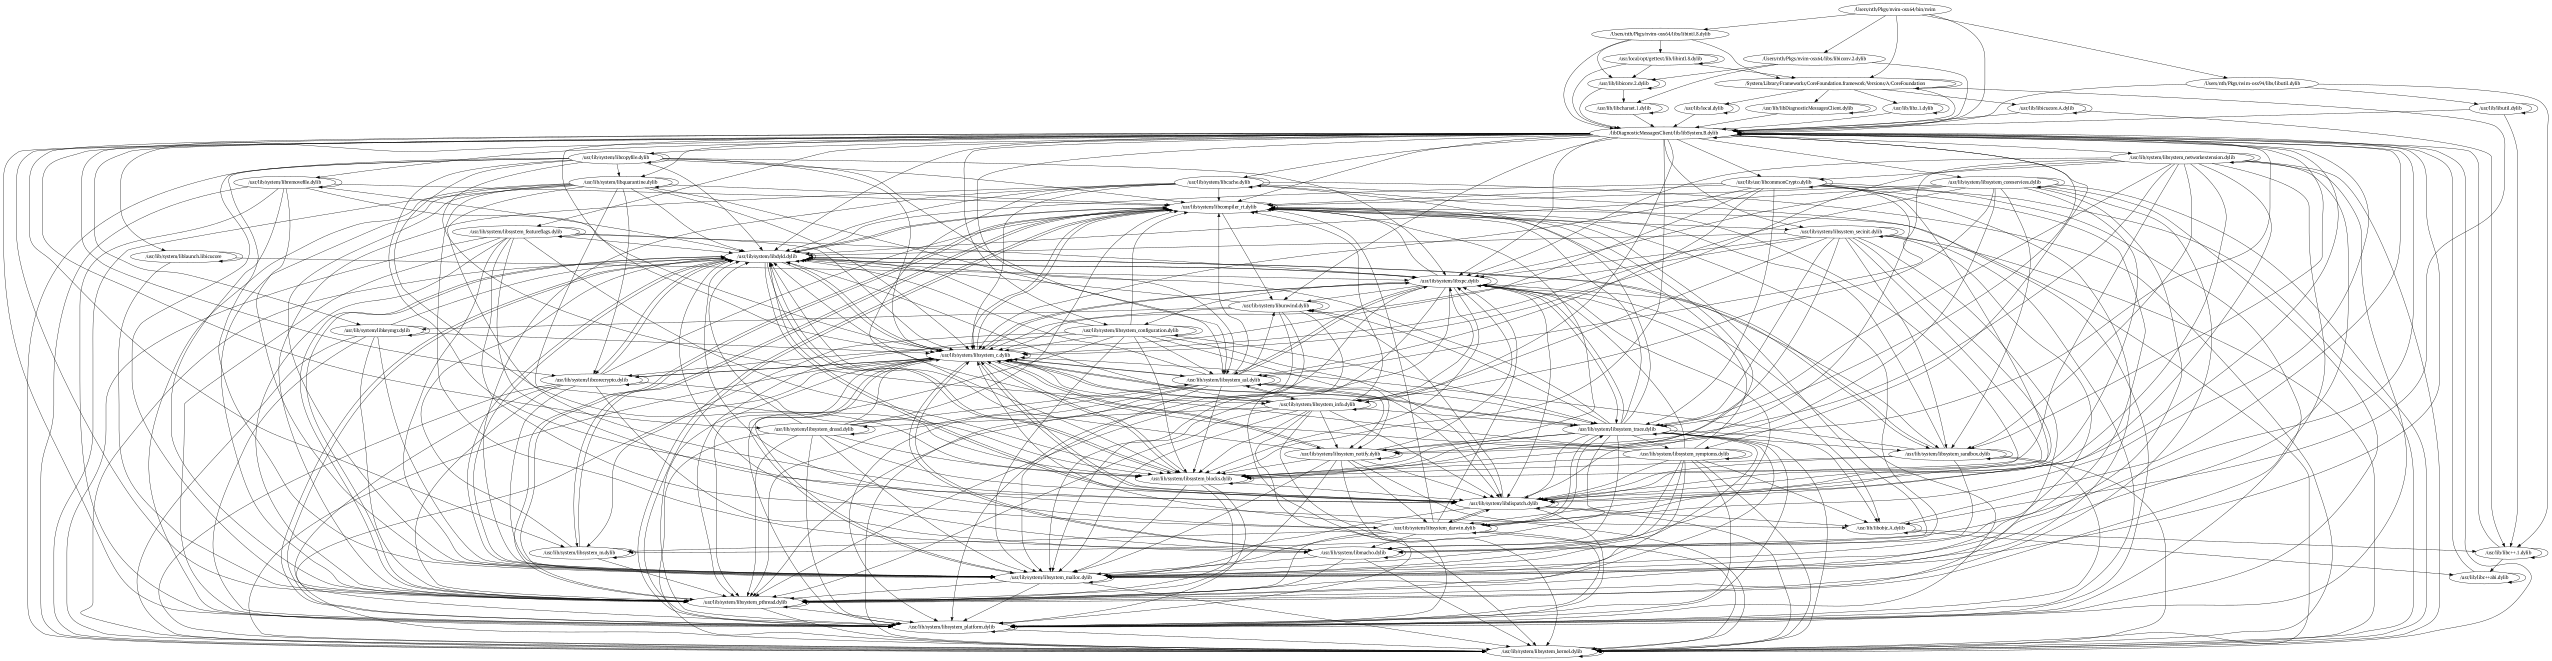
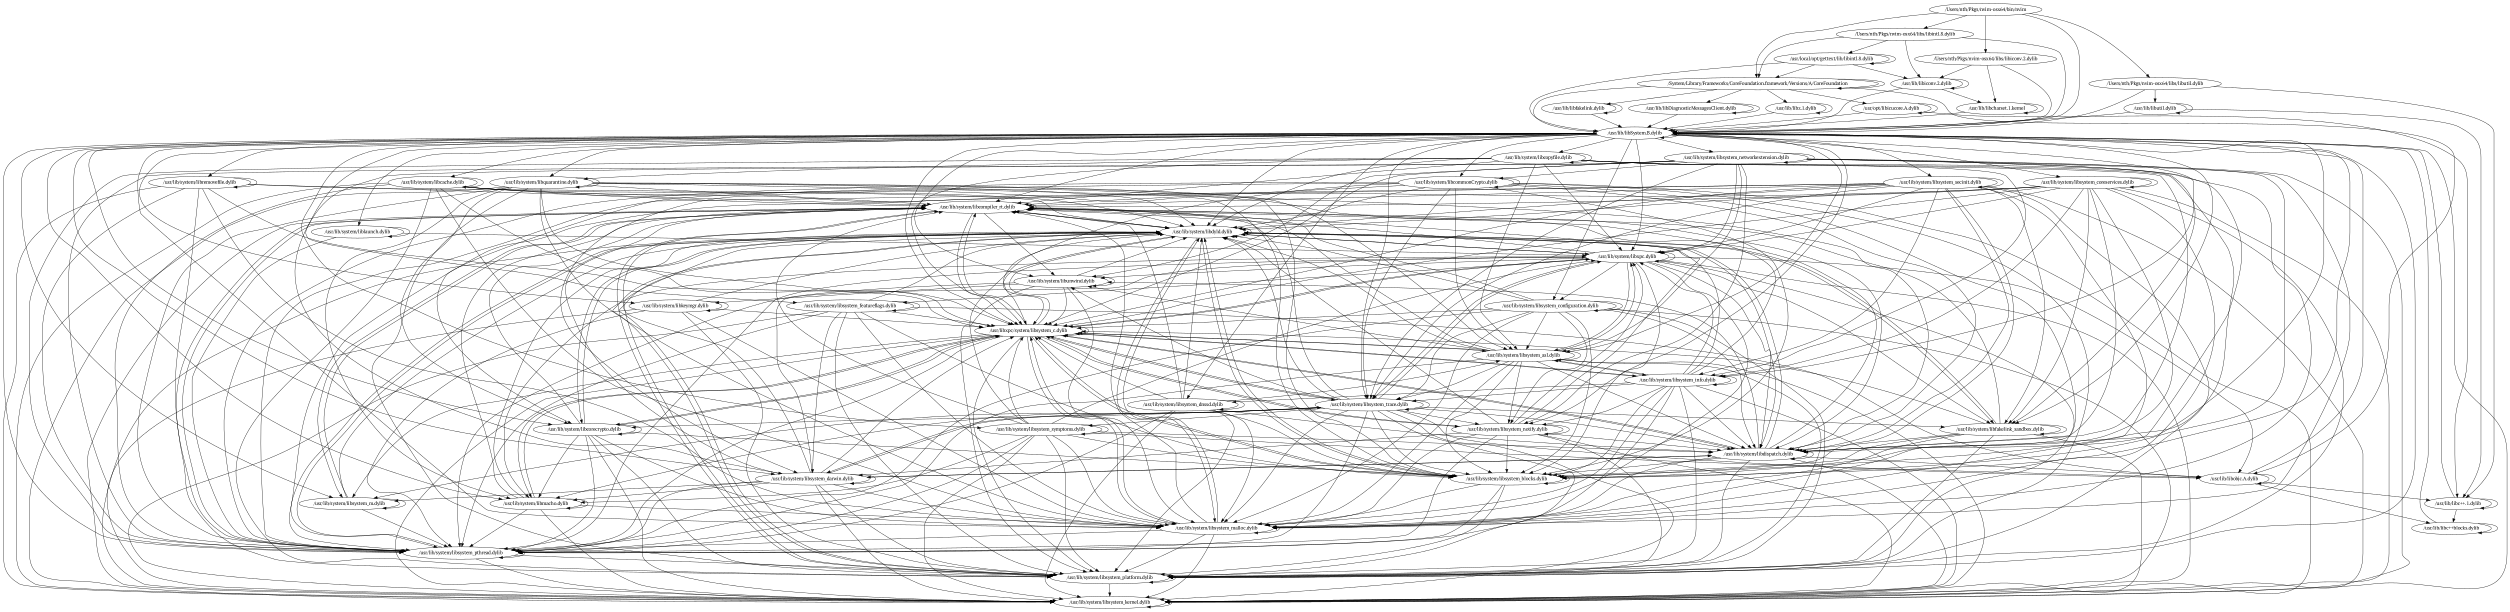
(2252, 84) -> (2155, 84)
(1624, 108) -> (1997, 108)
(1704, 108) -> (1579, 108)
(2047, 108) -> (1891, 108)
(1664, 133) -> (1635, 133)
(1774, 183) -> (1456, 183)
(1656, 224) -> (1395, 196)
(952, 250) -> (1282, 279)
(1587, 250) -> (944, 419)
(184, 257) -> (357, 232)
(975, 355) -> (1028, 331)
(1948, 454) -> (2000, 430)
(1342, 491) -> (1636, 466)
(2484, 578) -> (2451, 528)
(28, 606) -> none
(2082, 611) -> (1375, 176)
